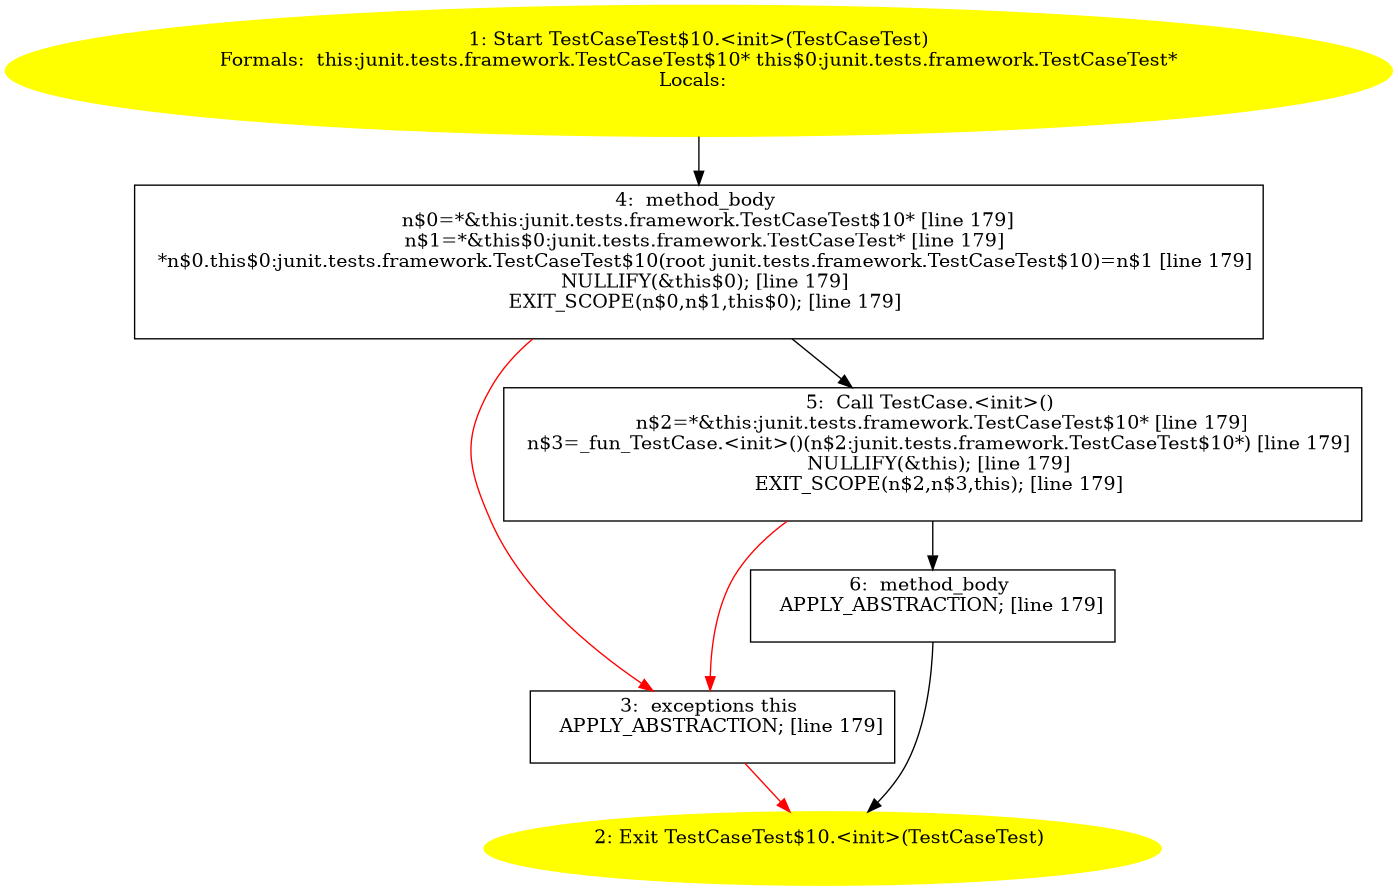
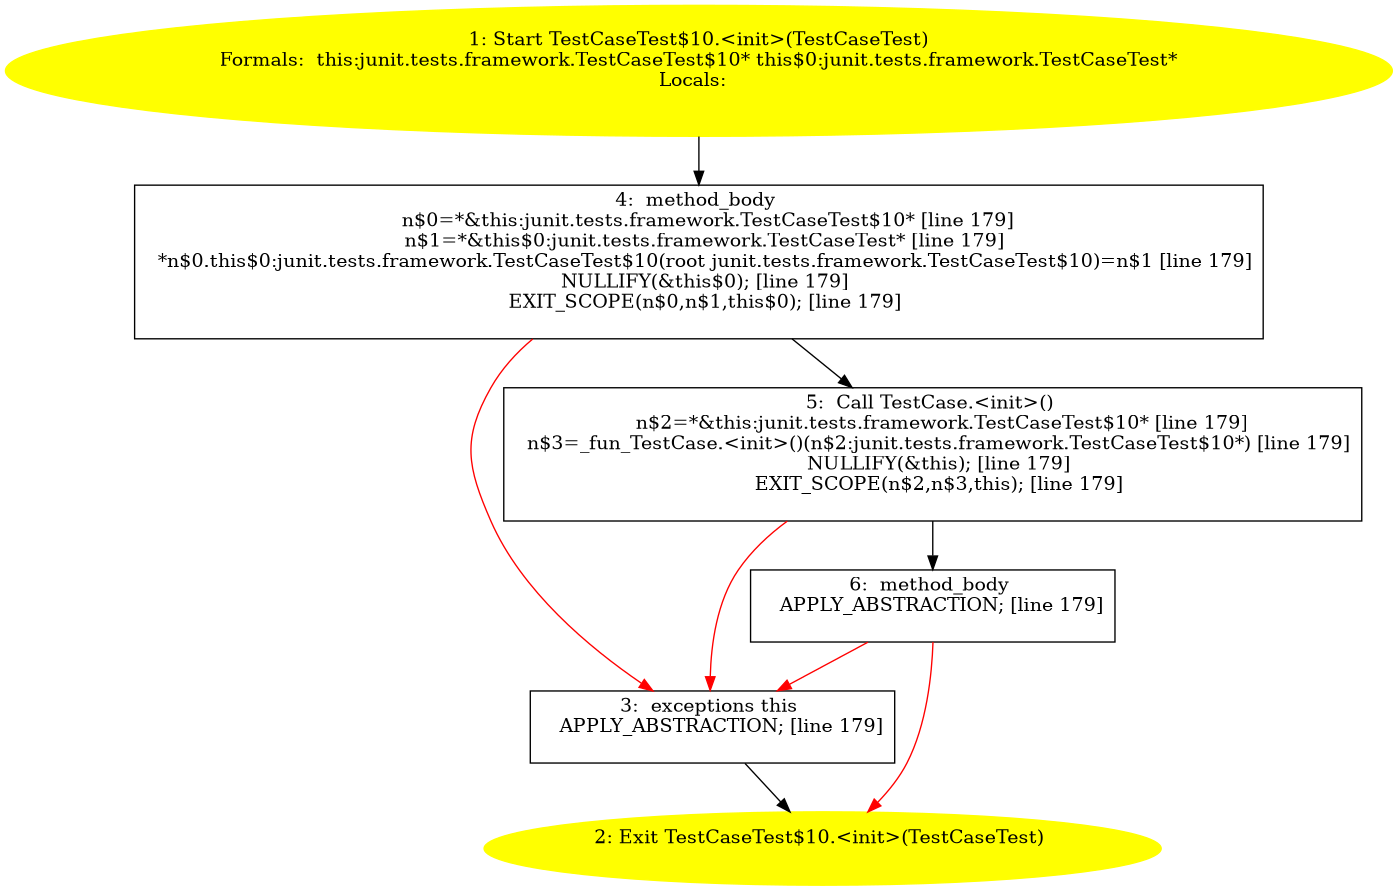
none -> (829, 663)
(920, 728) -> (920, 728)
(763, 783) -> (763, 783)
